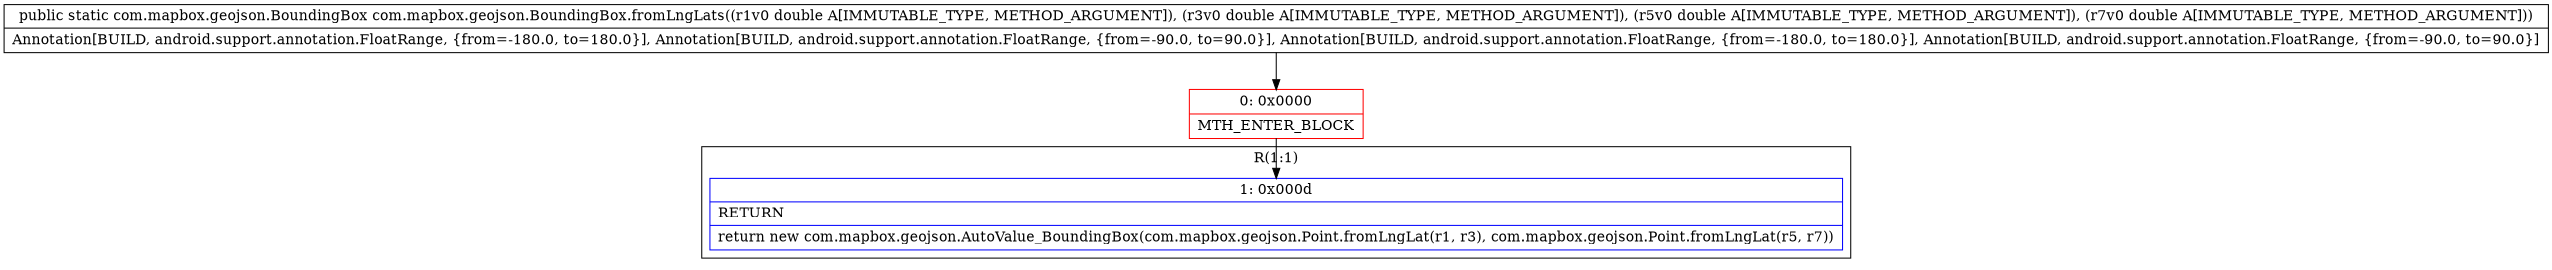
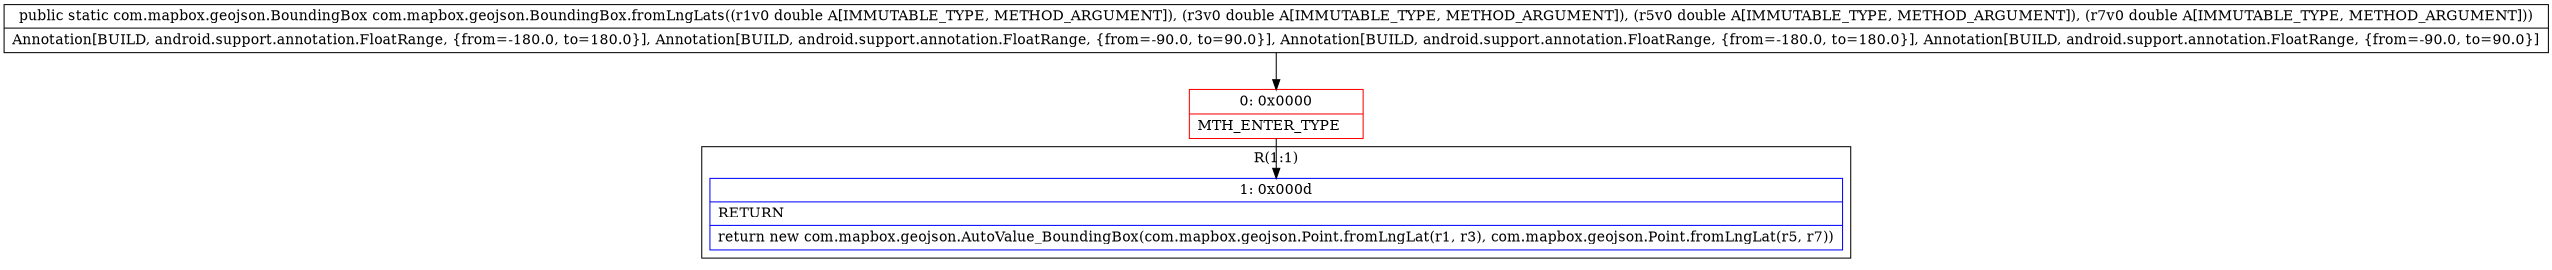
(1276, 126) -> (1269, 126)
